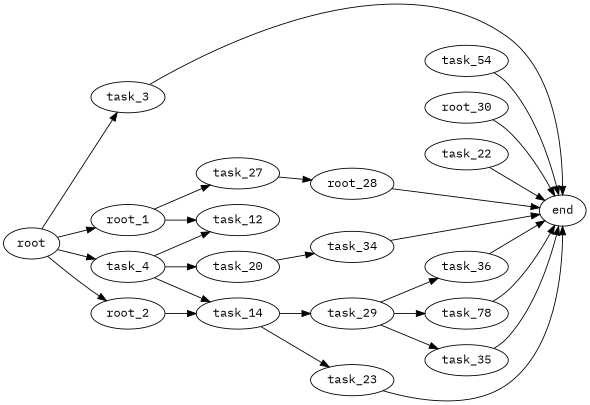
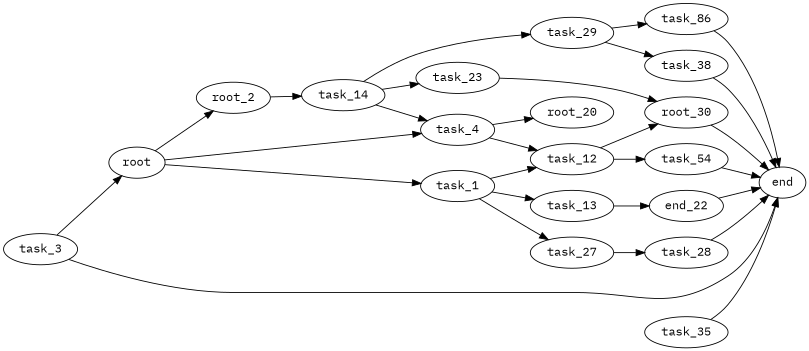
none -> (625, 138)
(467, 154) -> (686, 206)
none -> (625, 159)
(77, 174) -> (86, 208)
(352, 184) -> (686, 253)
none -> (572, 206)
(128, 220) -> (458, 186)
(352, 247) -> none
(238, 267) -> (572, 112)
(467, 267) -> (686, 19)
(178, 288) -> (397, 112)
(467, 314) -> (686, 66)
(405, 335) -> none
(521, 372) -> (575, 83)
